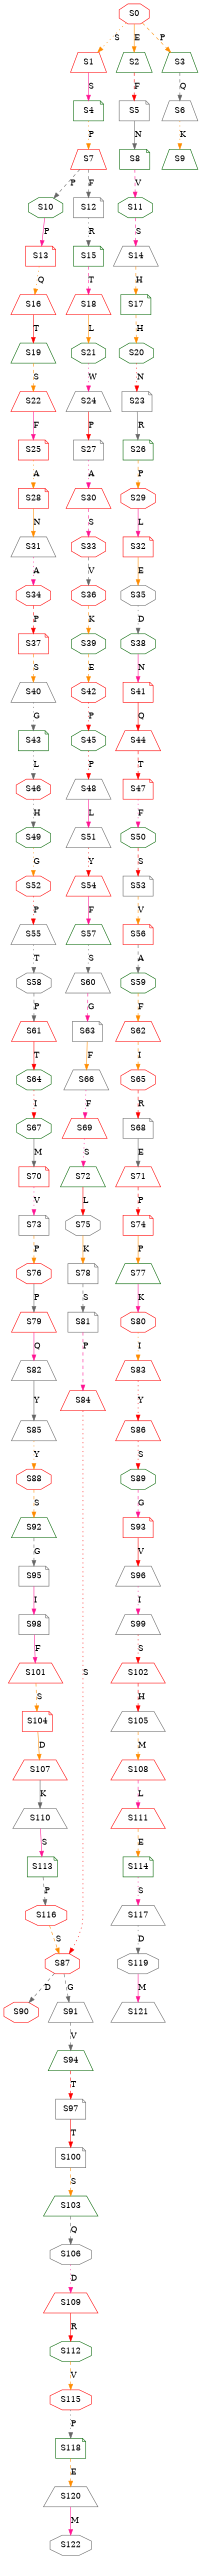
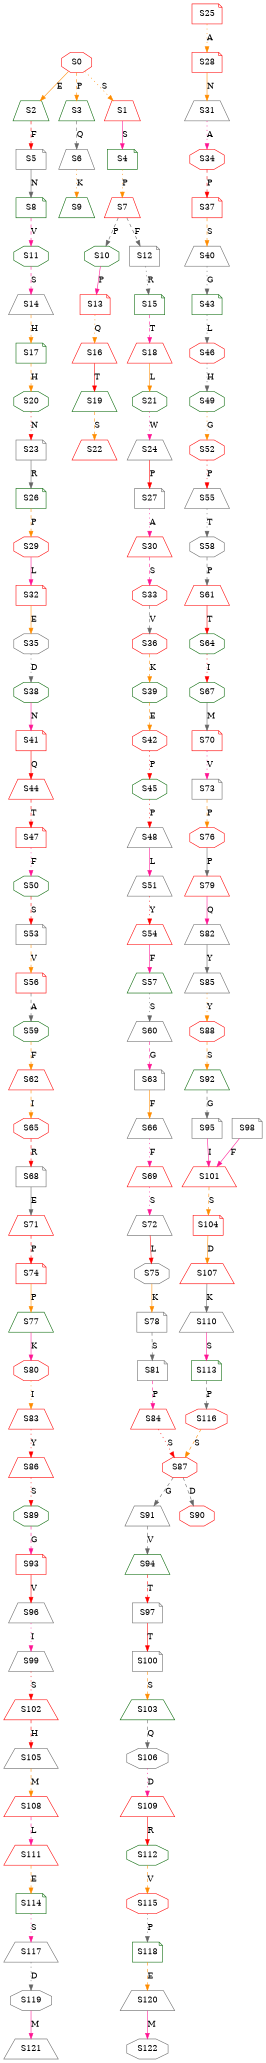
(33, 423) -> none
(83, 1177) -> (150, 1225)
(34, 1598) -> (208, 1150)
